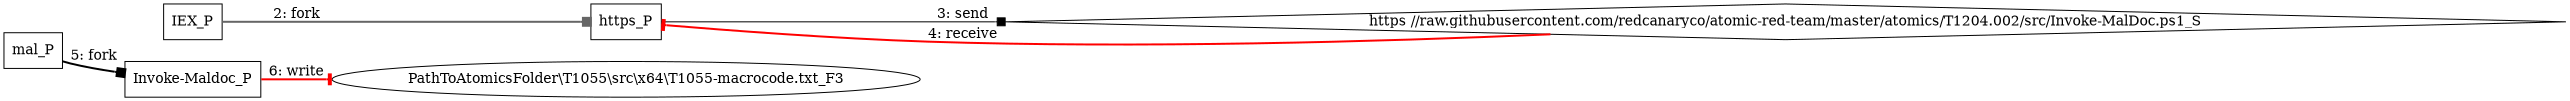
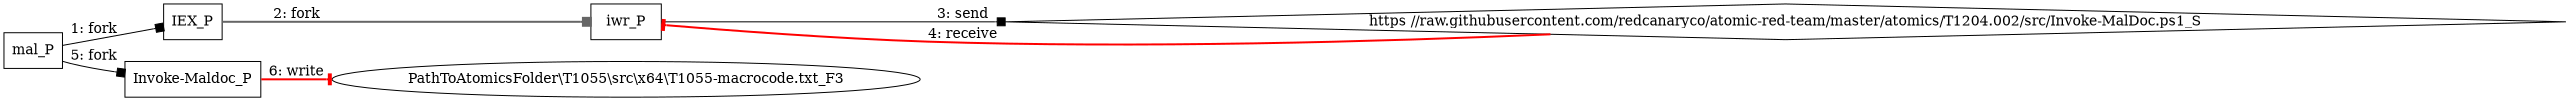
(626, 22) -> (626, 22)
none -> (108, 37)
(88, 67) -> (88, 67)
